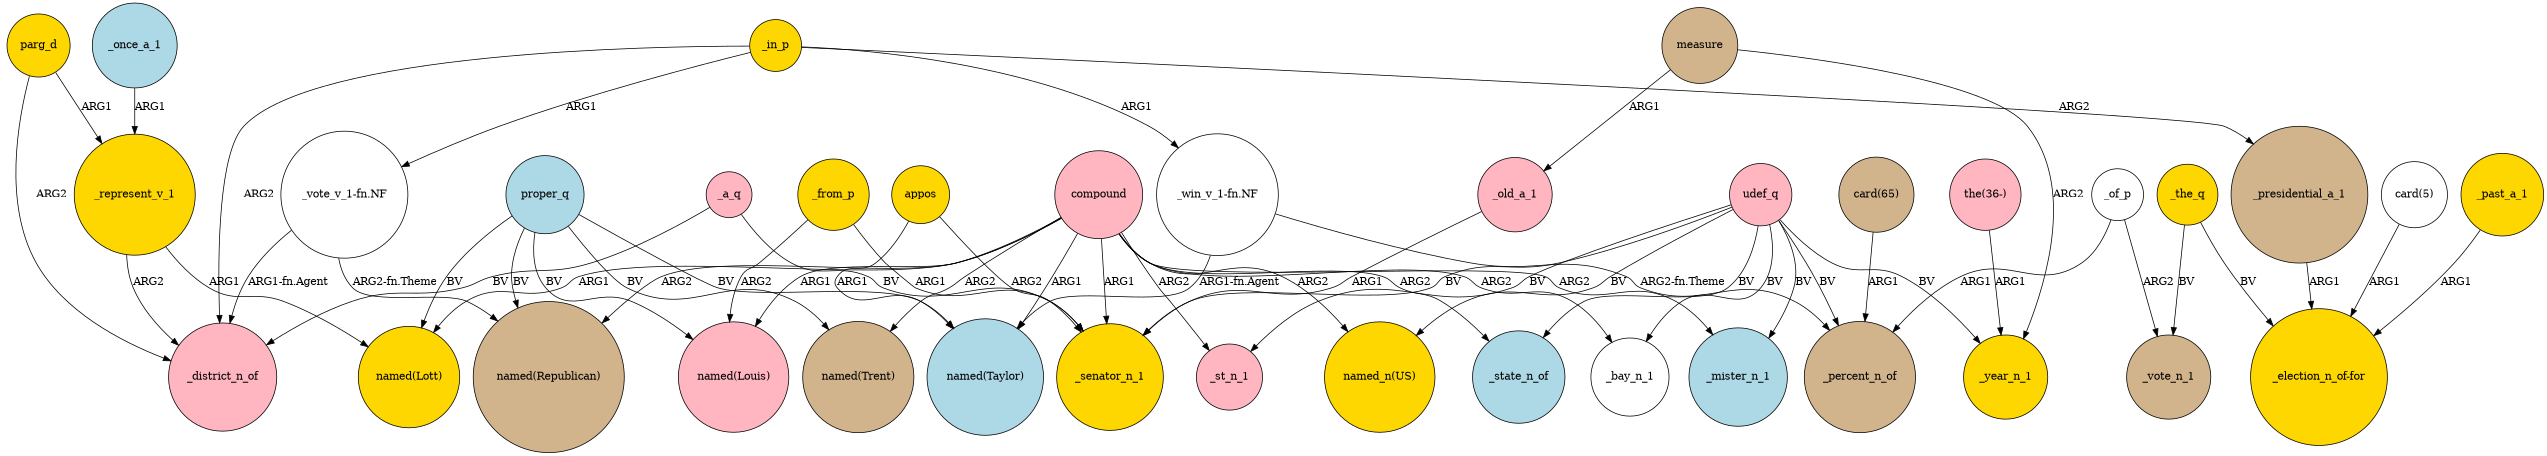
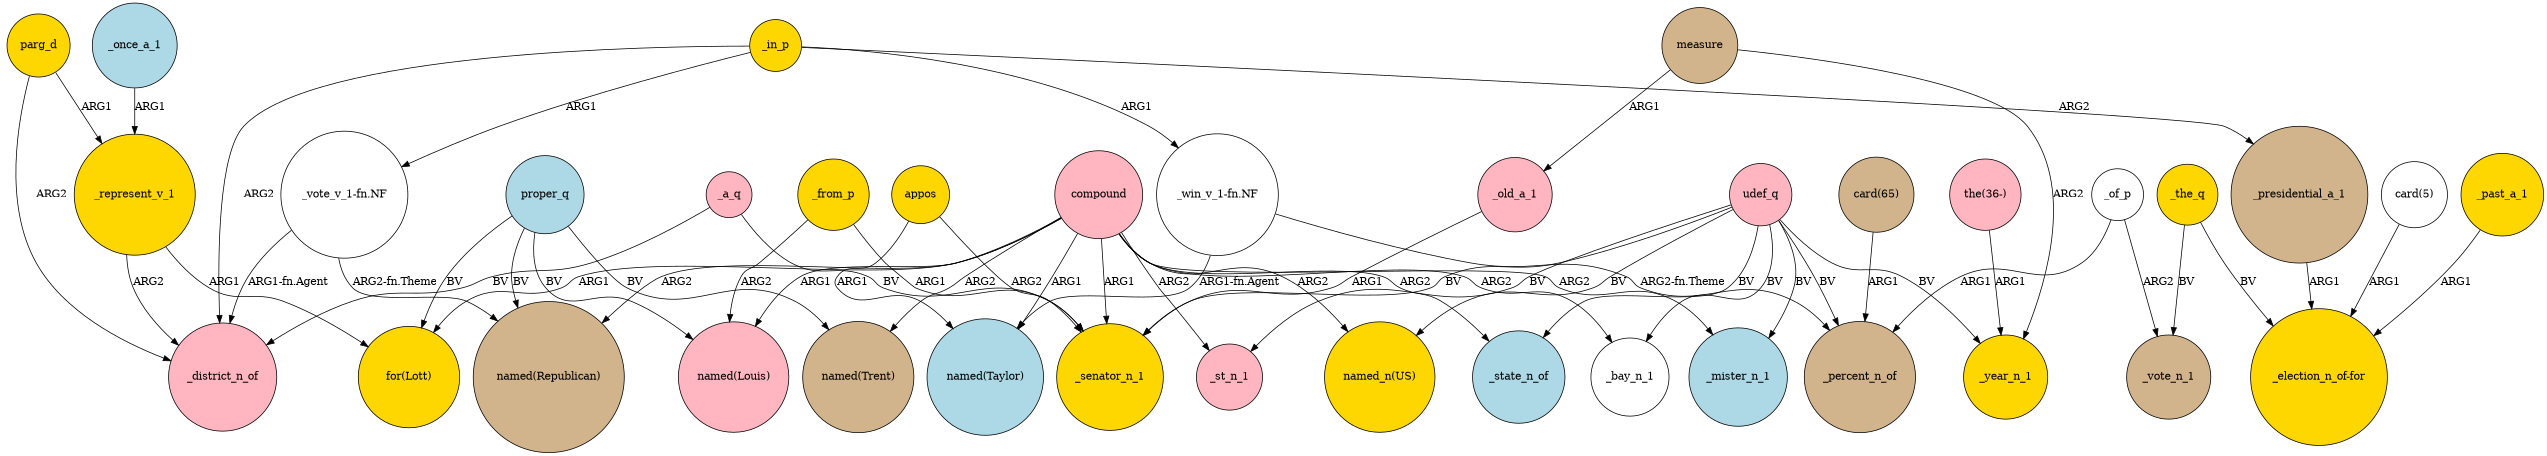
(788, 292) -> none
(409, 377) -> (409, 377)
